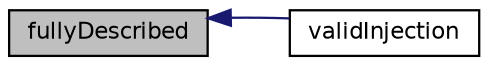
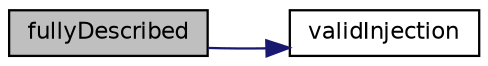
(260, 18) -> (237, 48)
